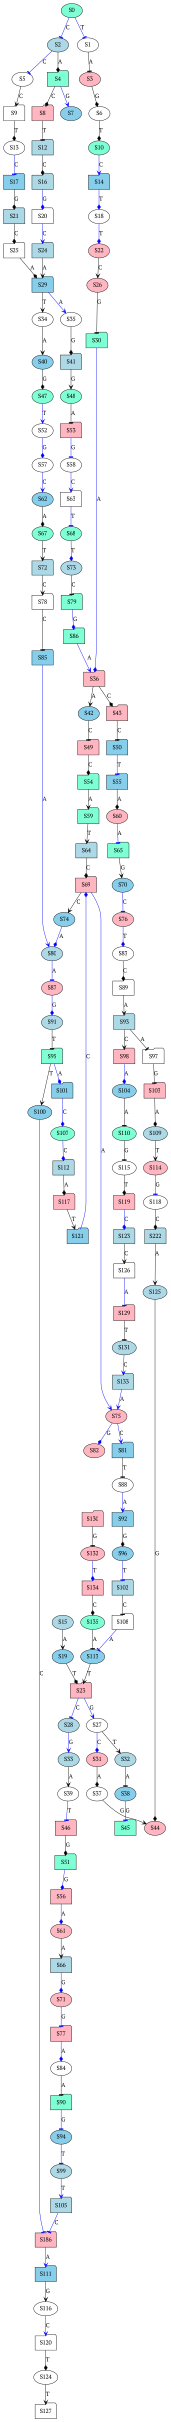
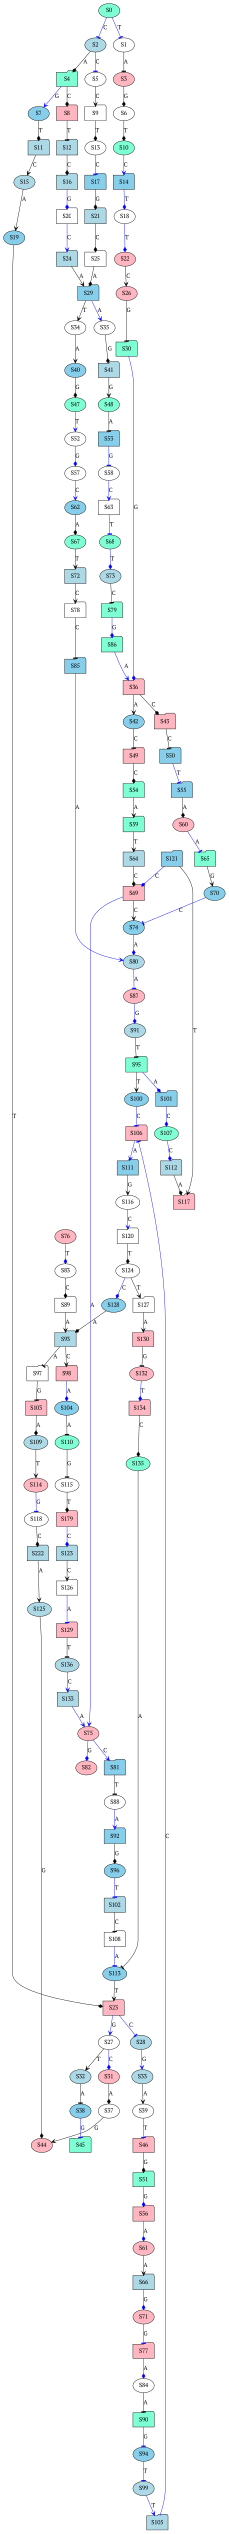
none -> (39, 148)
(71, 431) -> (109, 439)
(99, 499) -> (136, 508)
(123, 901) -> (175, 910)
(124, 1202) -> (67, 1519)
(70, 1218) -> (193, 1027)
none -> (114, 1305)
none -> (143, 1320)
(124, 1348) -> (67, 1665)
(46, 2240) -> (136, 1134)
